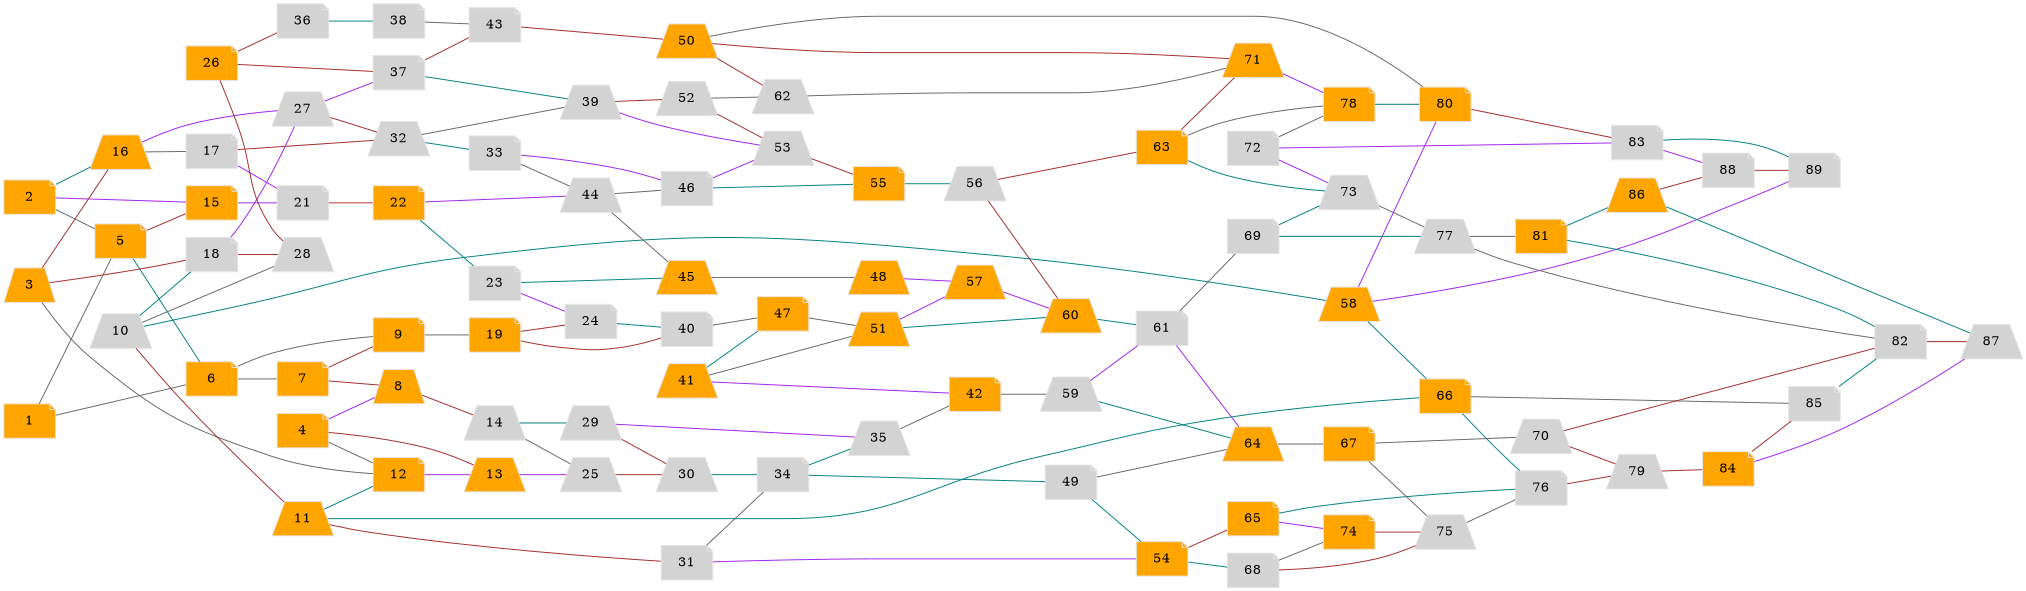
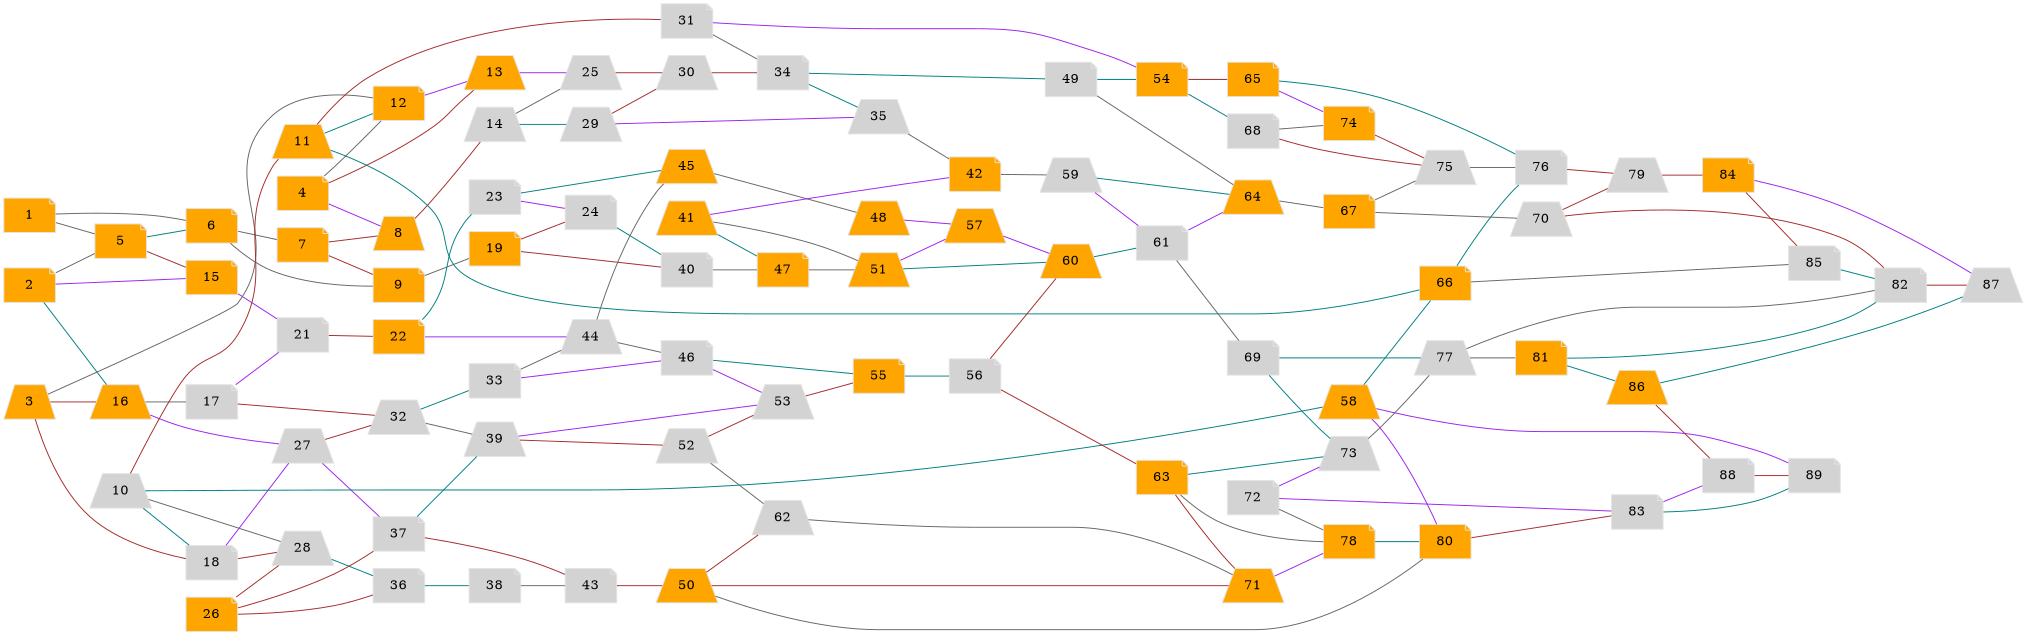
(975, 184) -> (975, 376)
(734, 475) -> (734, 73)
none -> (356, 569)
